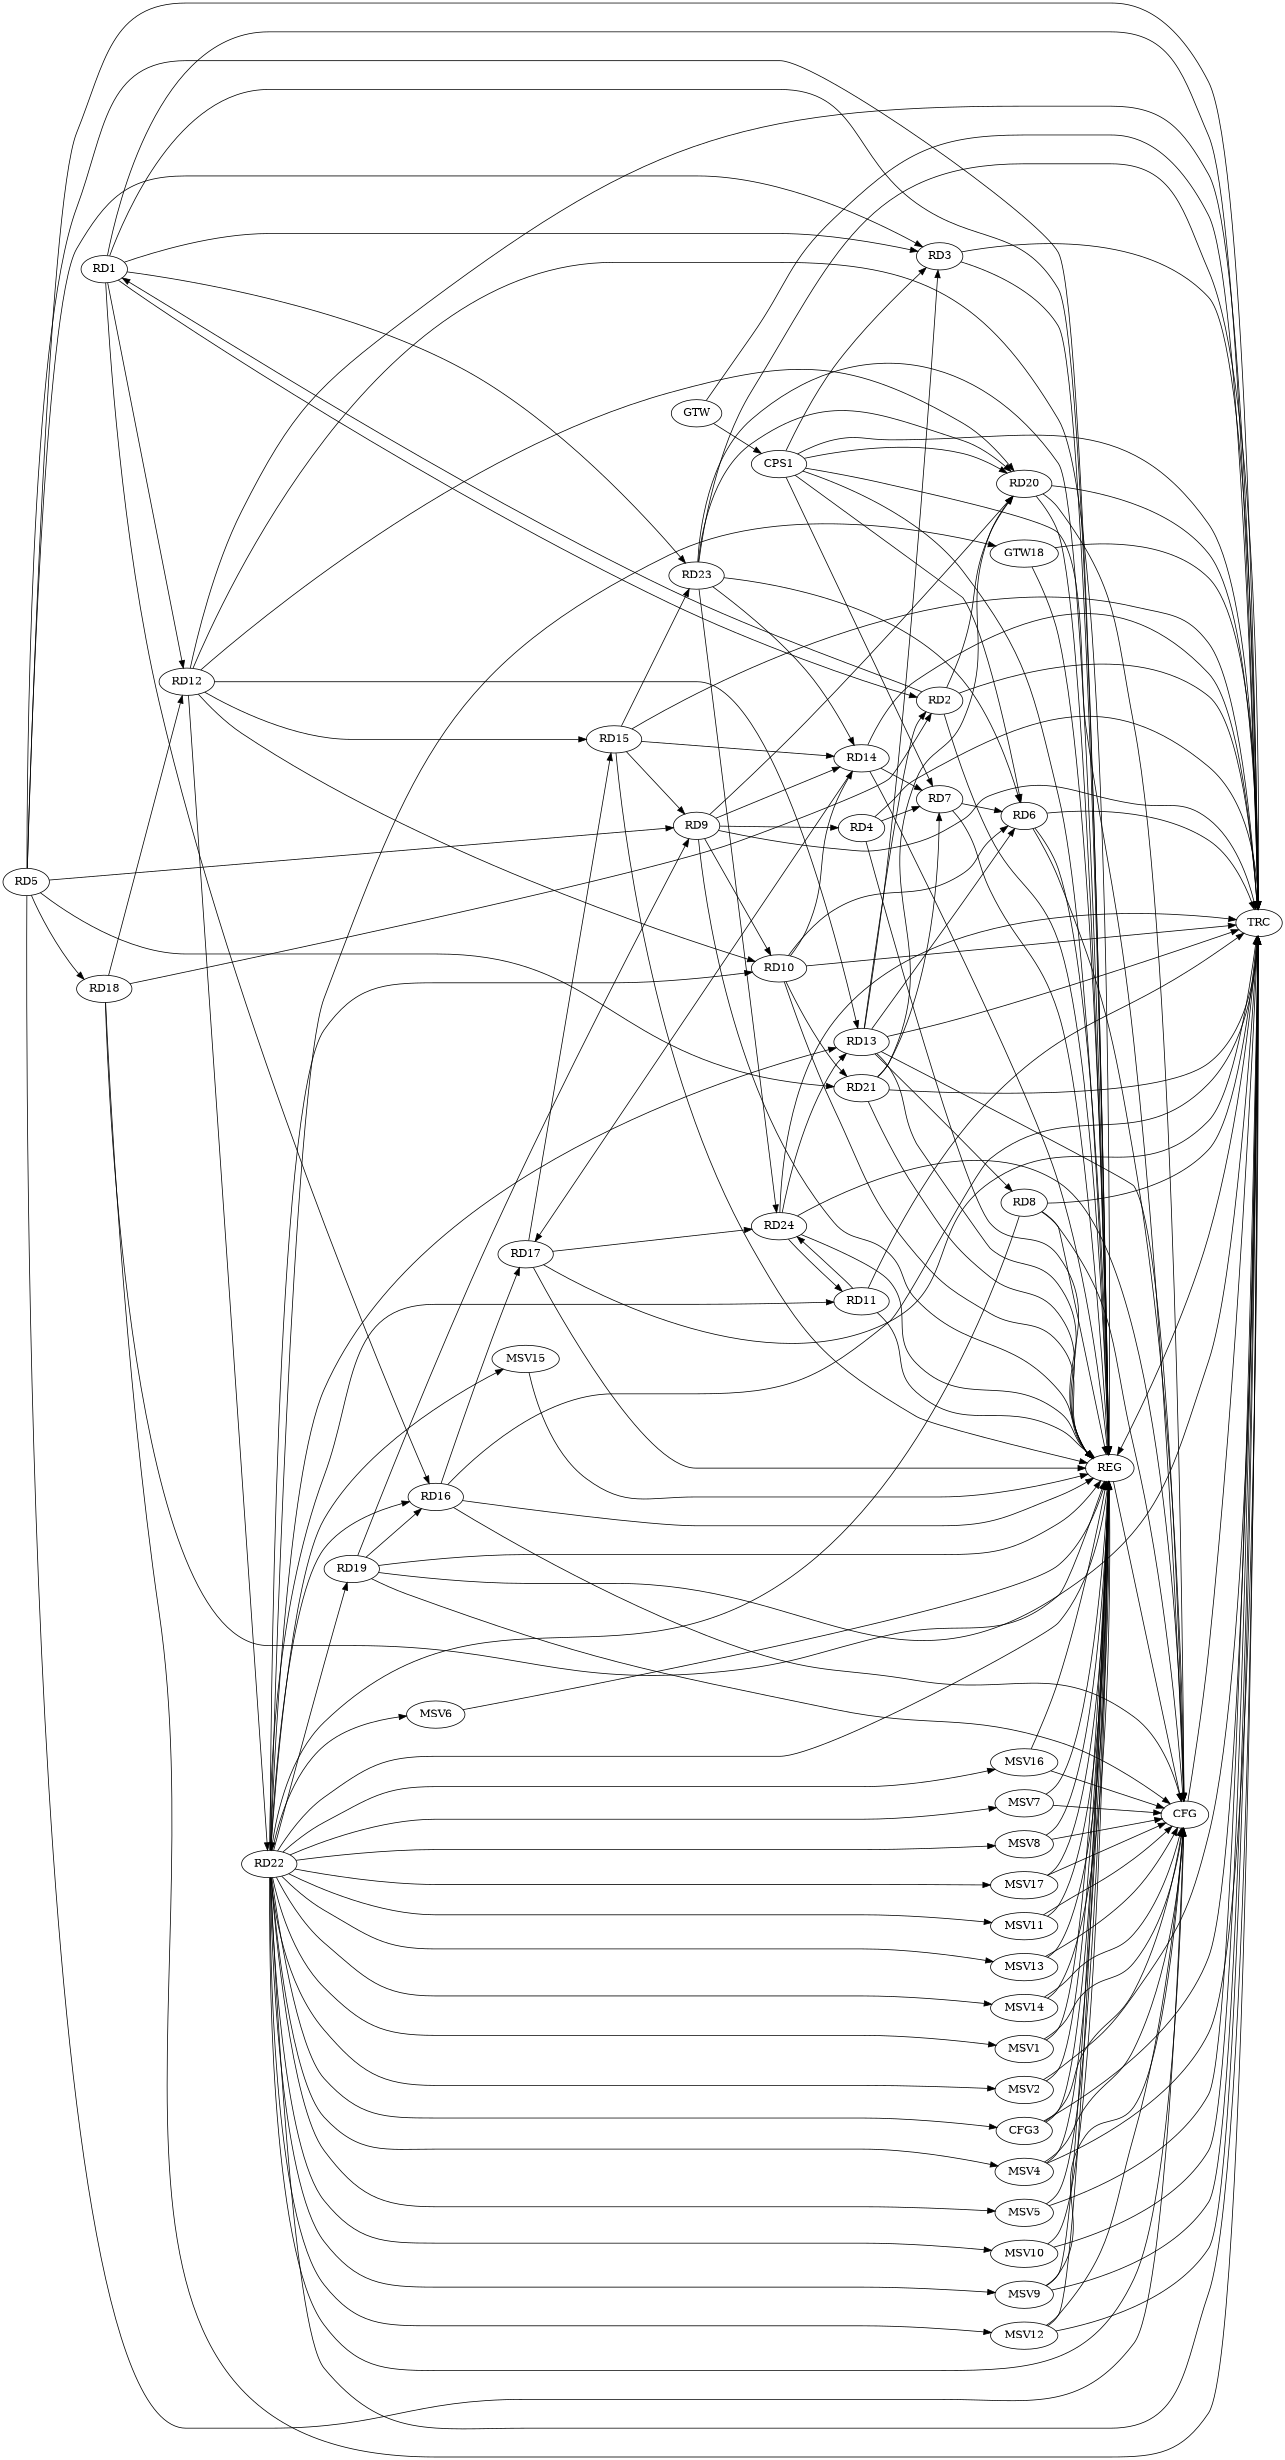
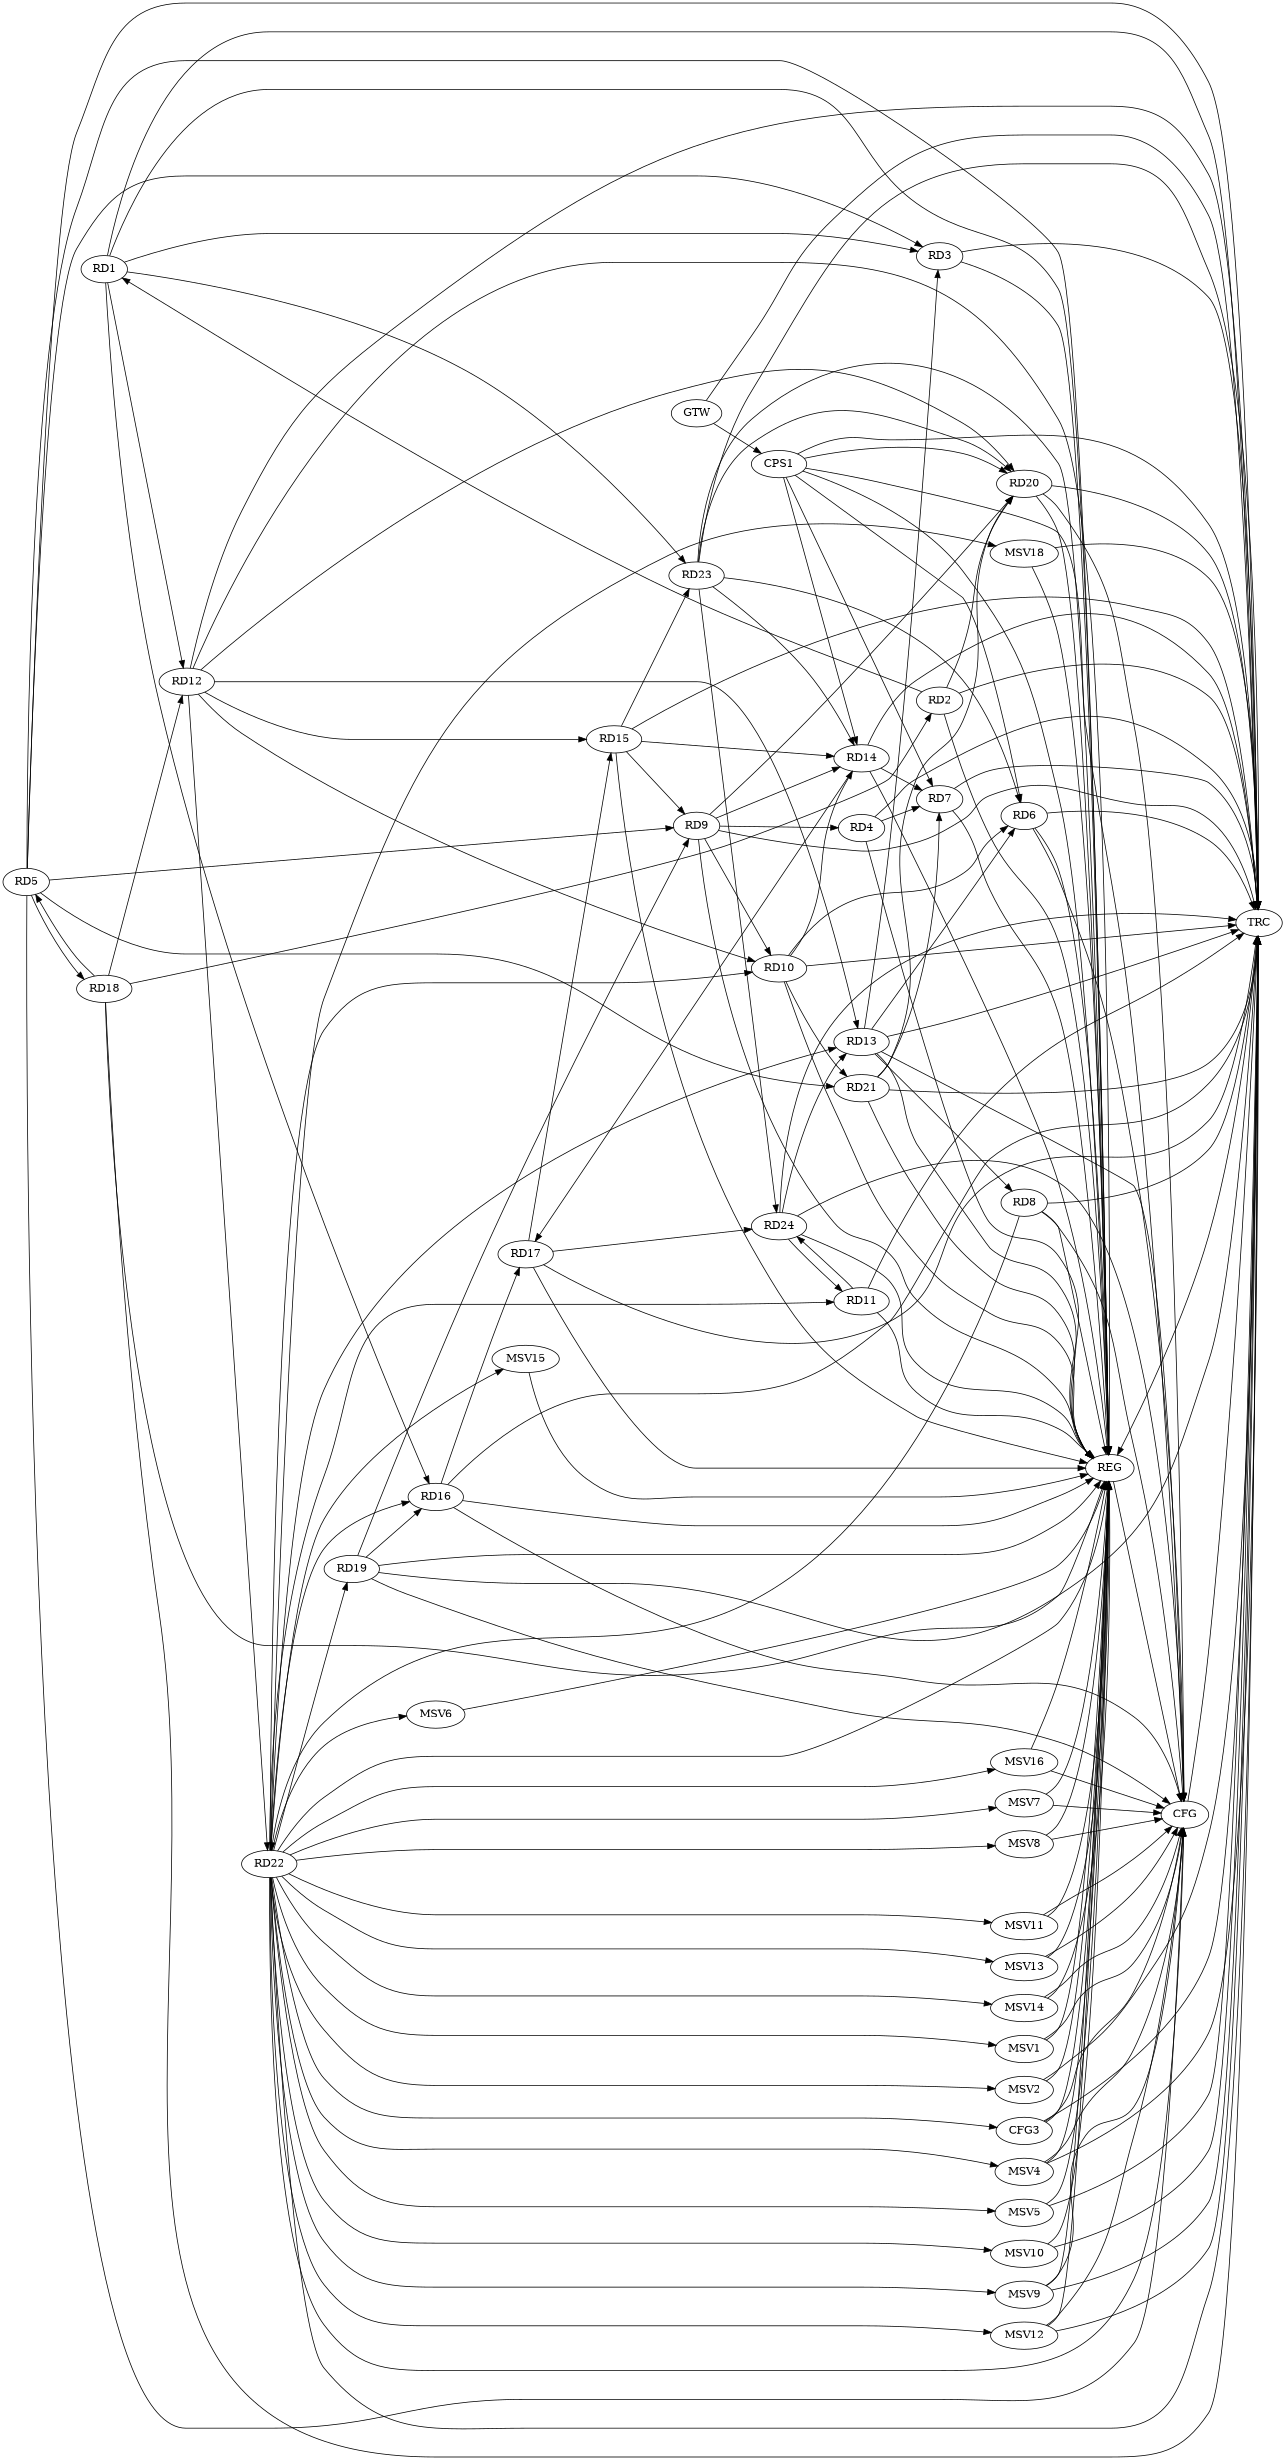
(843, 355) -> (819, 607)
(500, 515) -> none
(1024, 554) -> (1024, 554)
(899, 802) -> none
(982, 808) -> (1146, 771)
none -> (64, 941)
(1024, 1885) -> none
